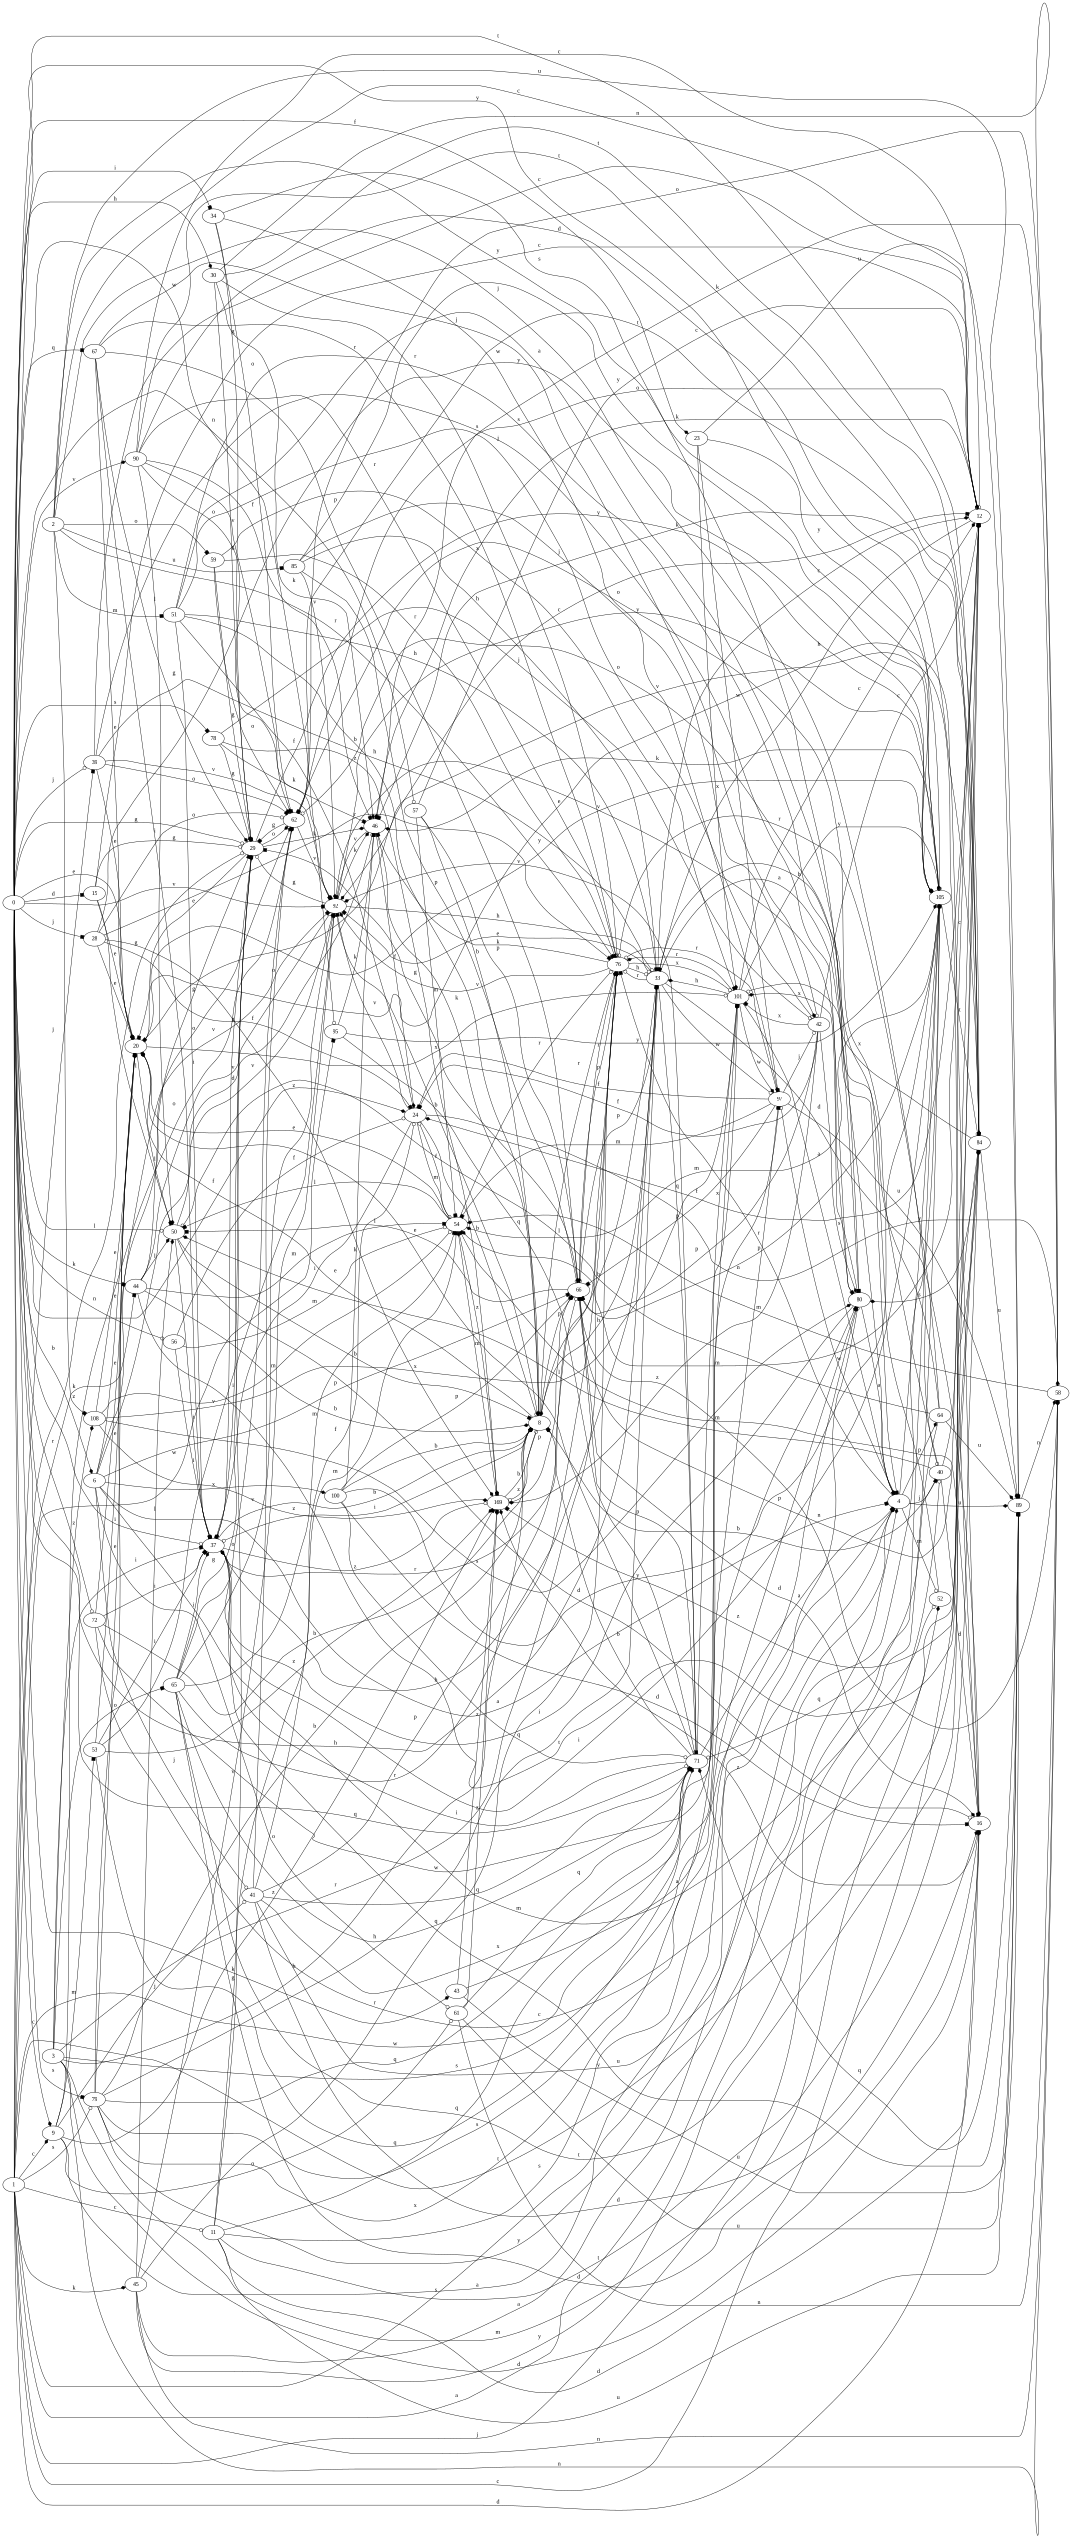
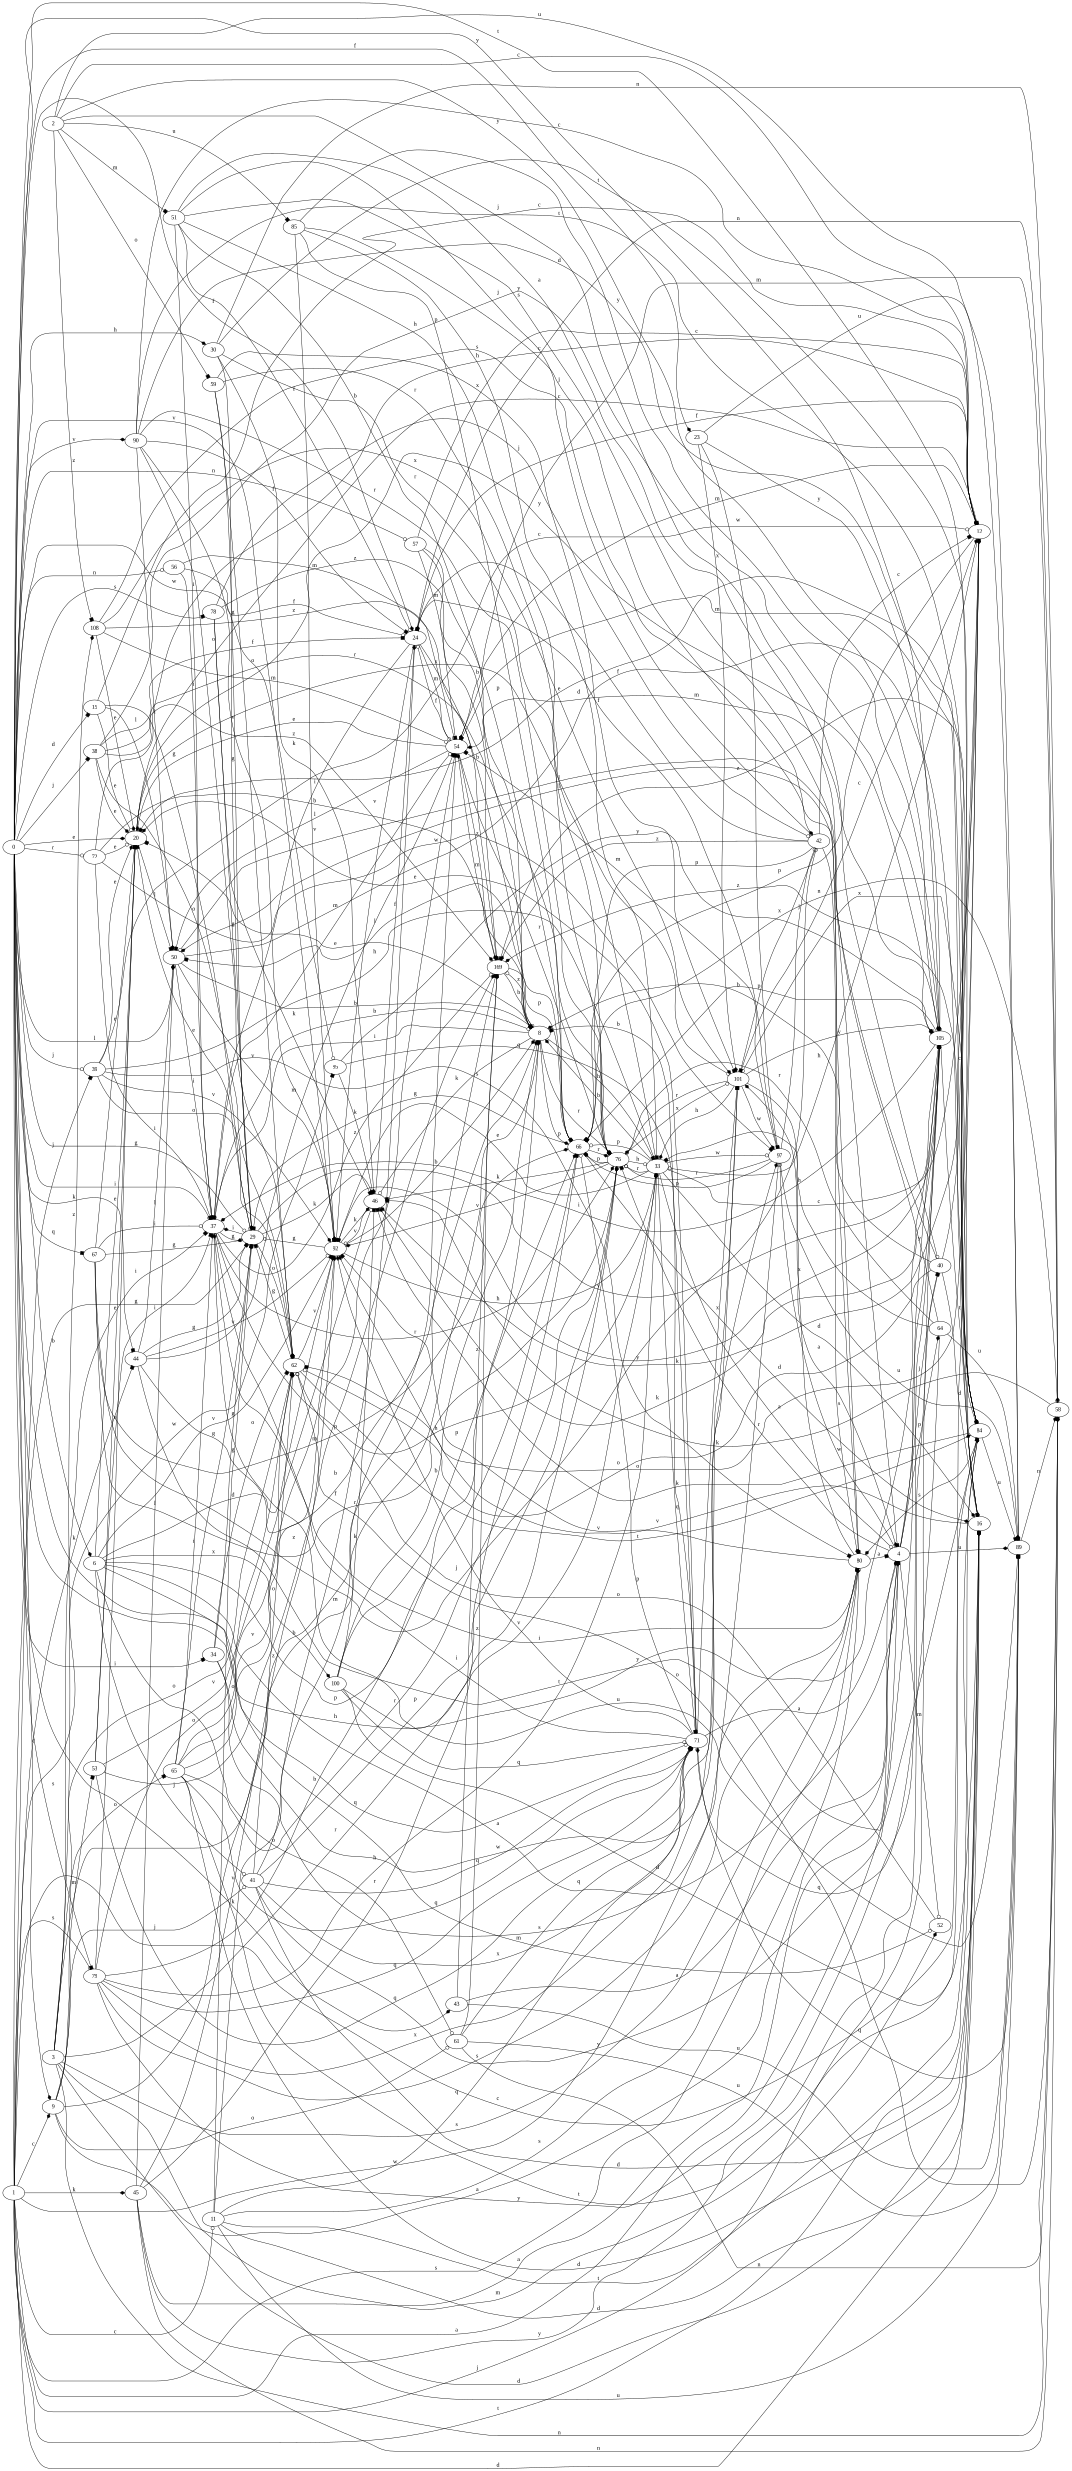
(273, 584) -> (290, 513)
(383, 675) -> none
(94, 939) -> (94, 751)
none -> (300, 977)
